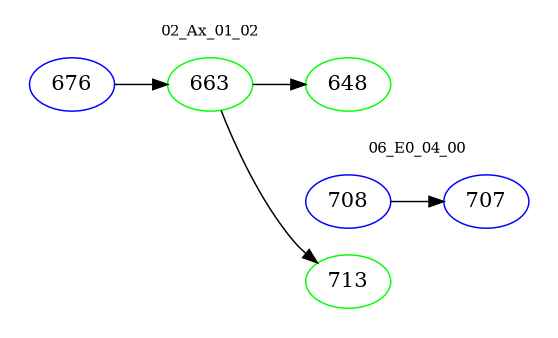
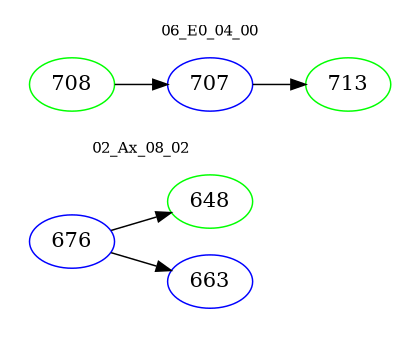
(210, 32) -> (141, 149)
(210, 84) -> (210, 282)
(272, 84) -> (134, 224)
(257, 186) -> (272, 84)
(348, 202) -> (72, 84)
